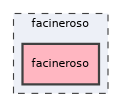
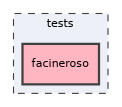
(61, 24) -> (61, 24)
